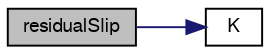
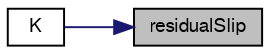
(161, 27) -> (89, 27)
